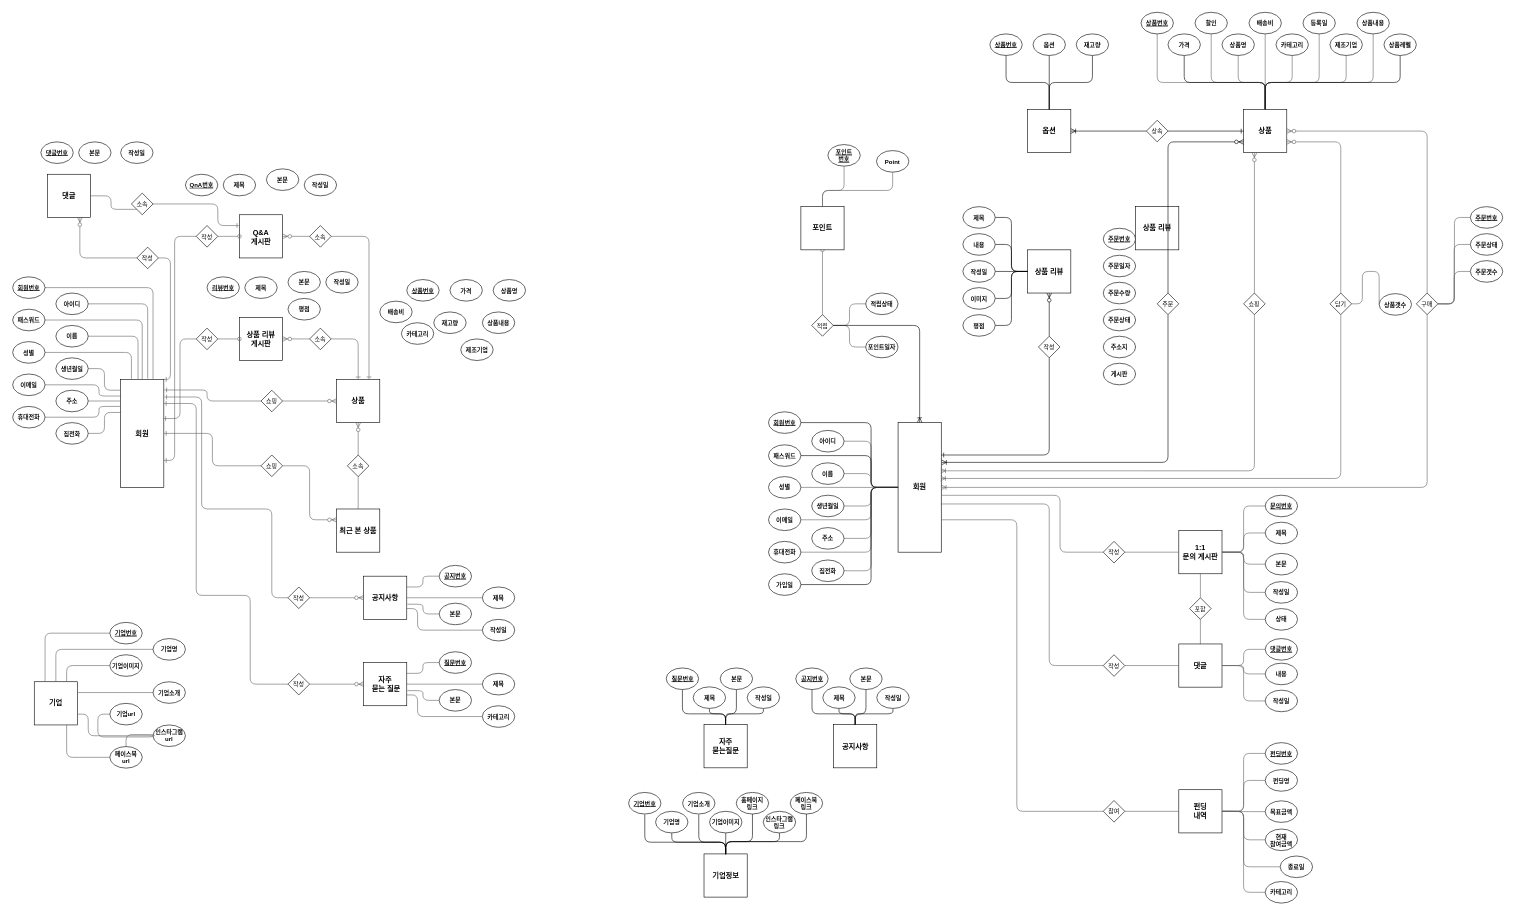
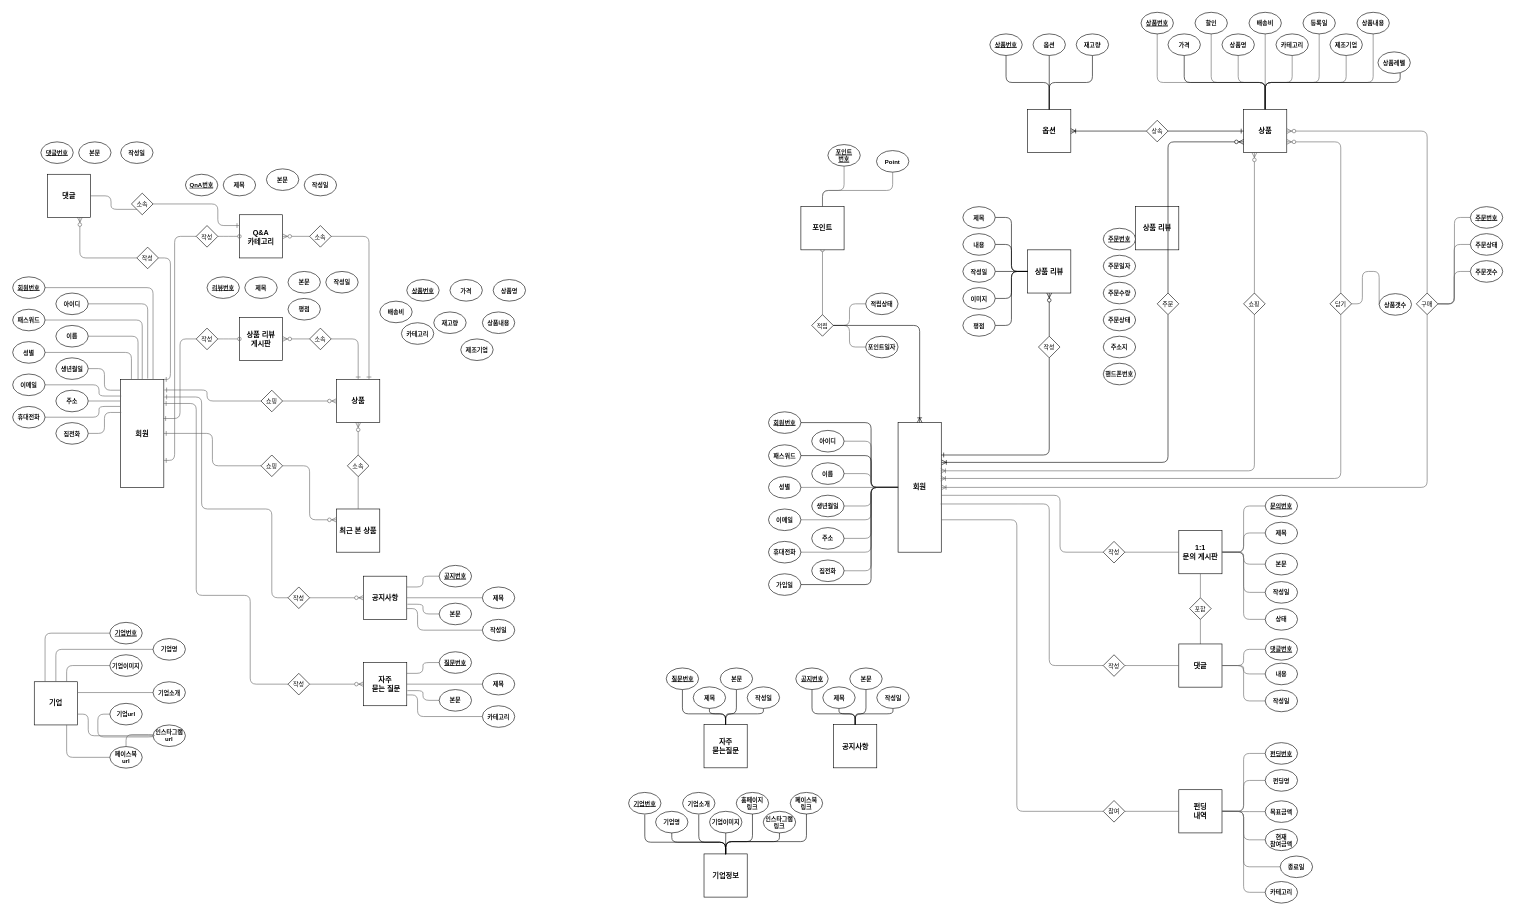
(1400, 45) -> (1394, 63)
(261, 237) -> (261, 237)
(1119, 374) -> (1119, 374)
